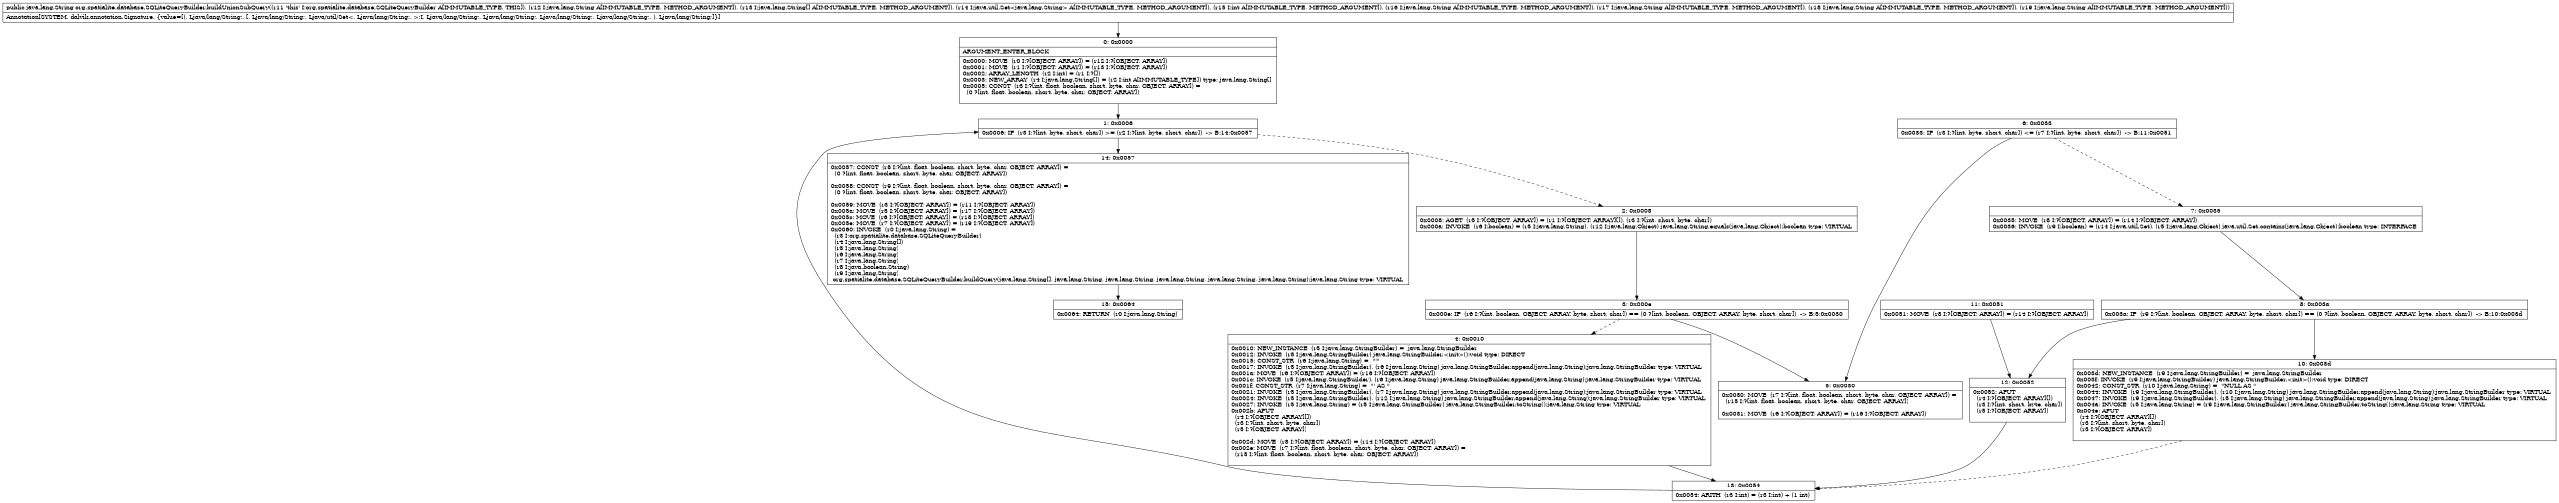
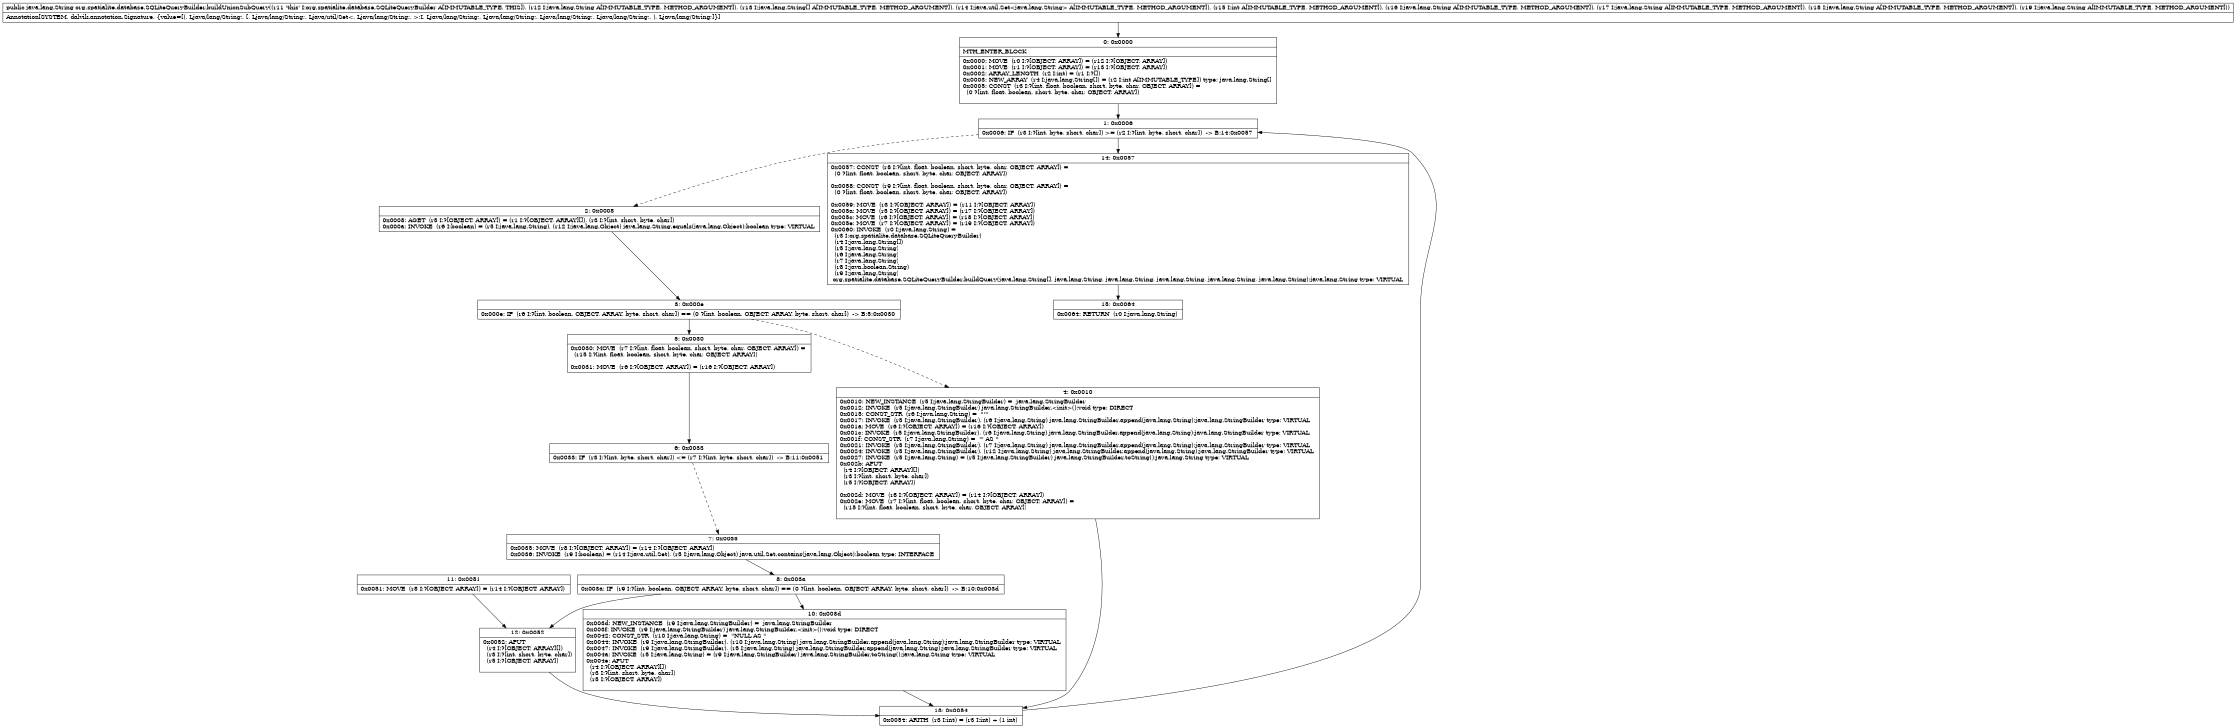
(1006, 52) -> (995, 52)
(1908, 242) -> (689, 406)
(2002, 475) -> (916, 698)
